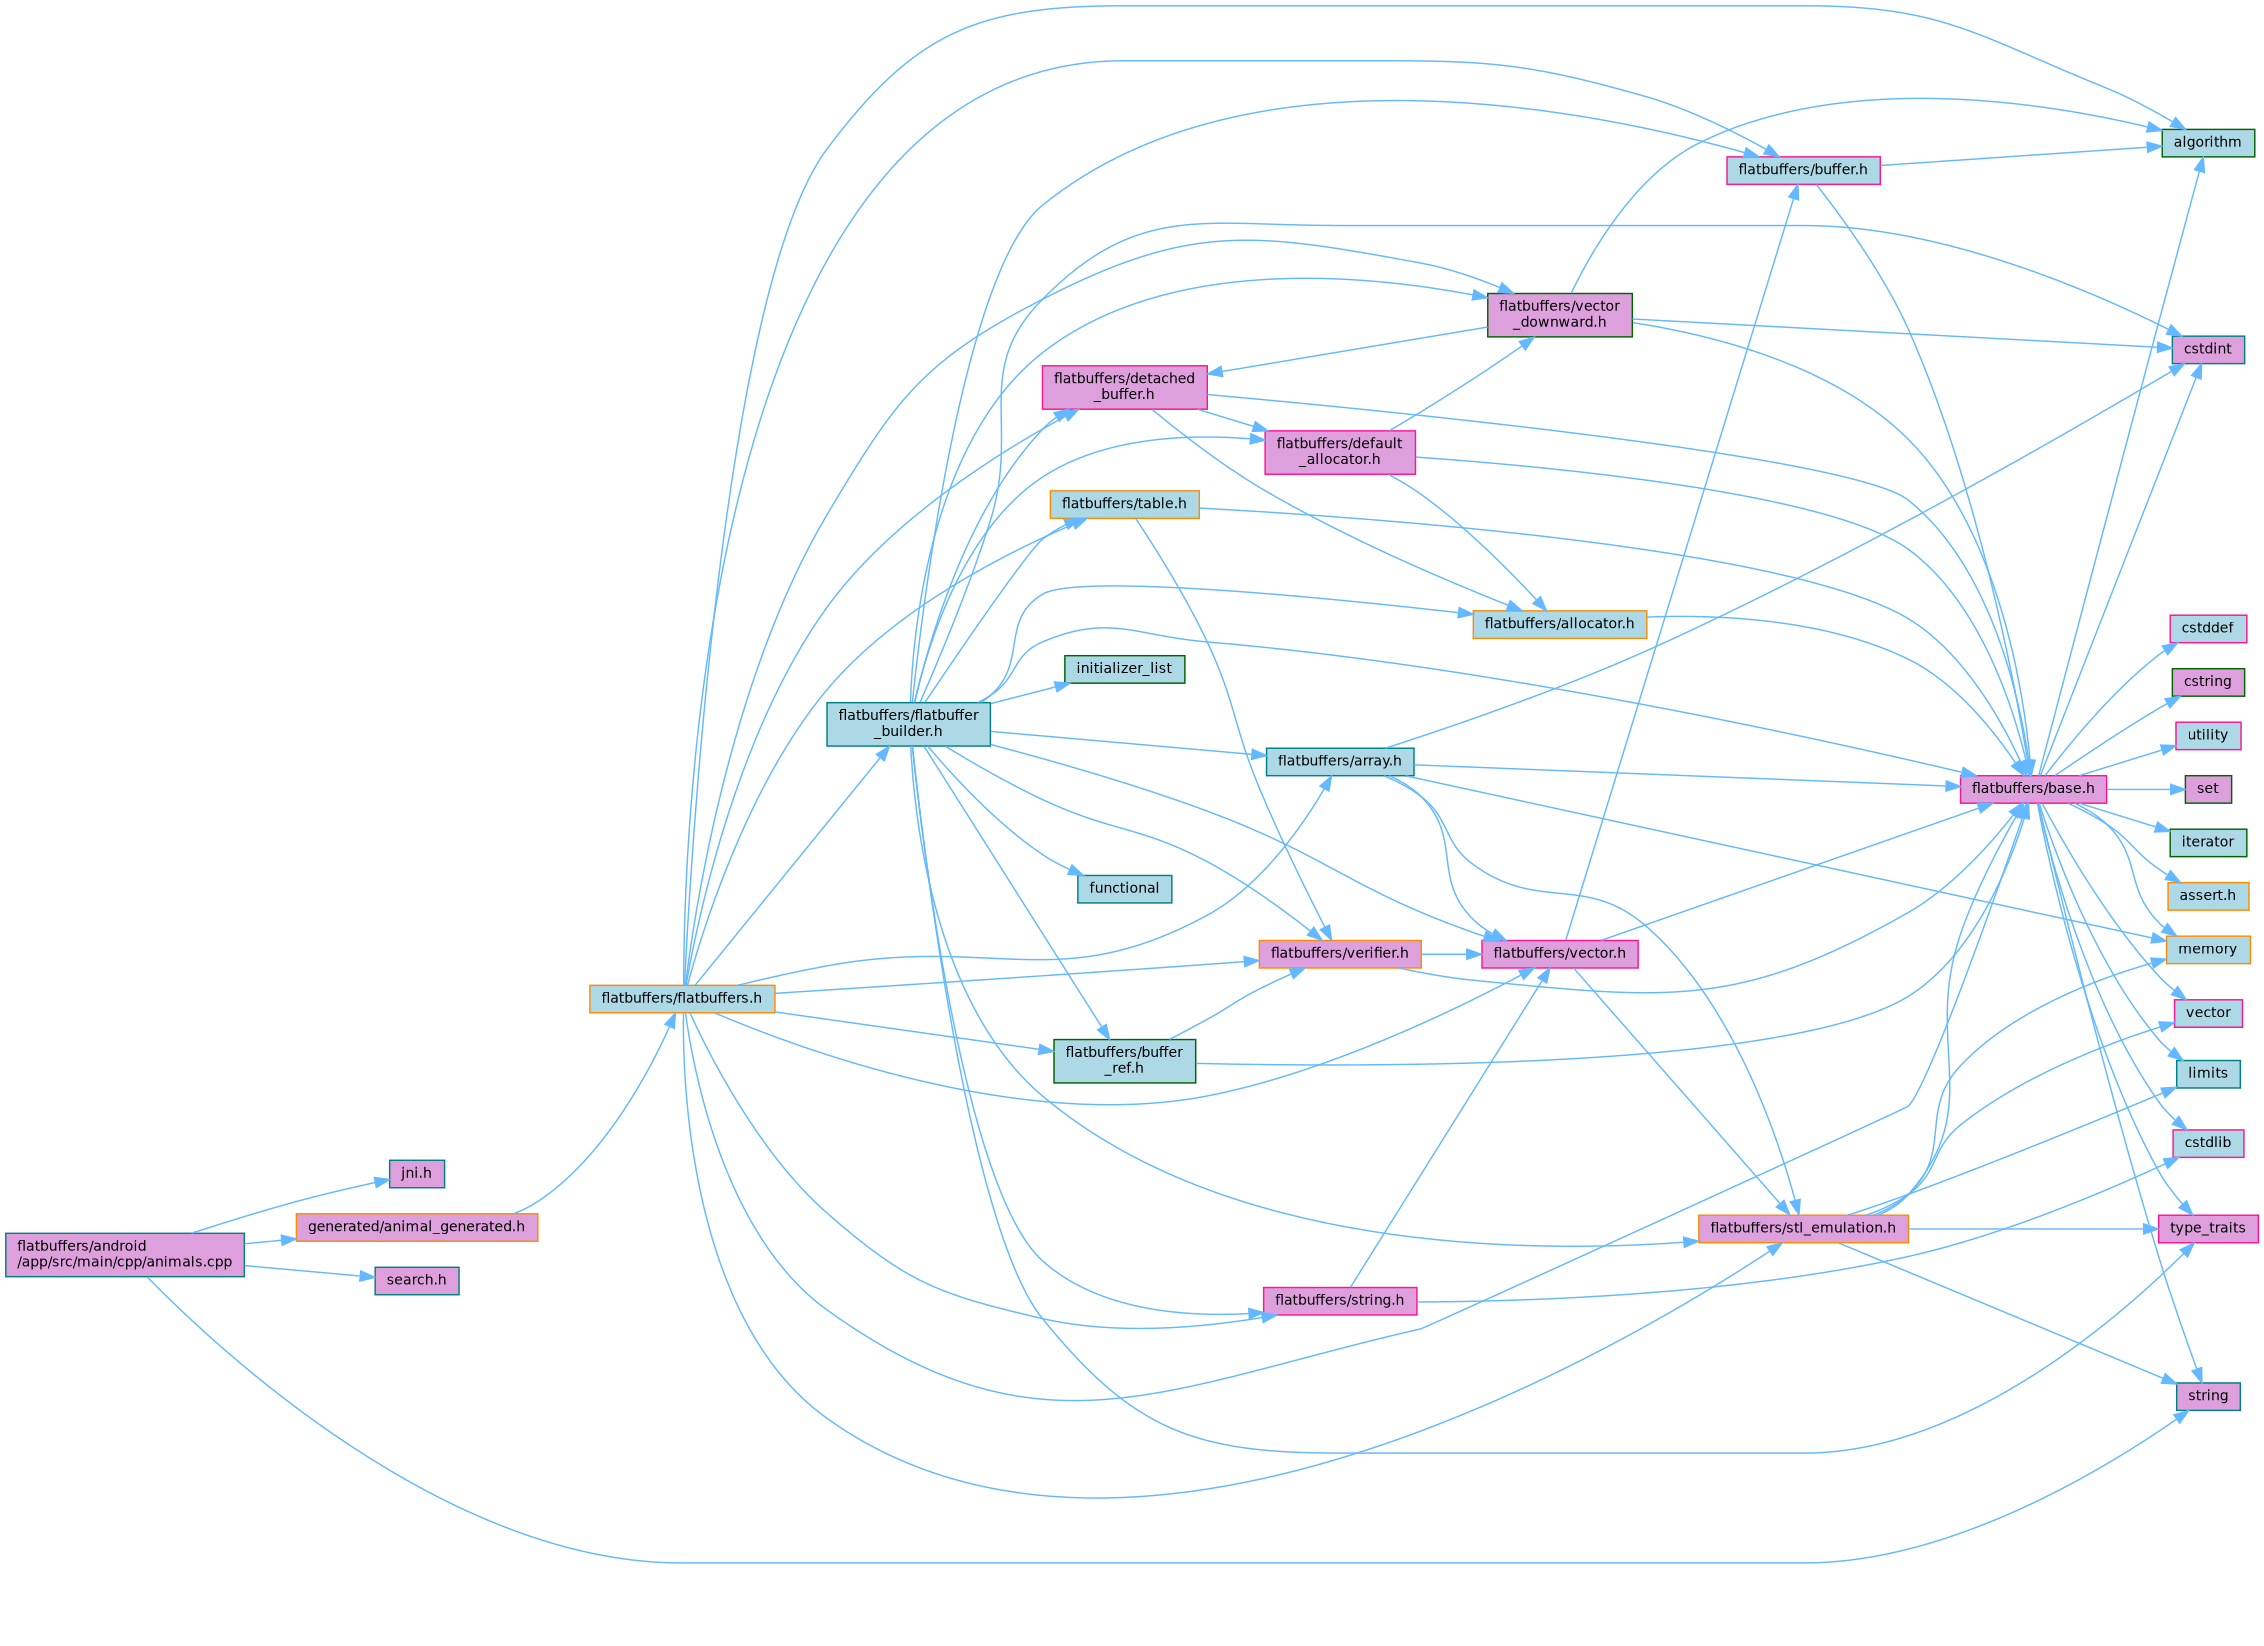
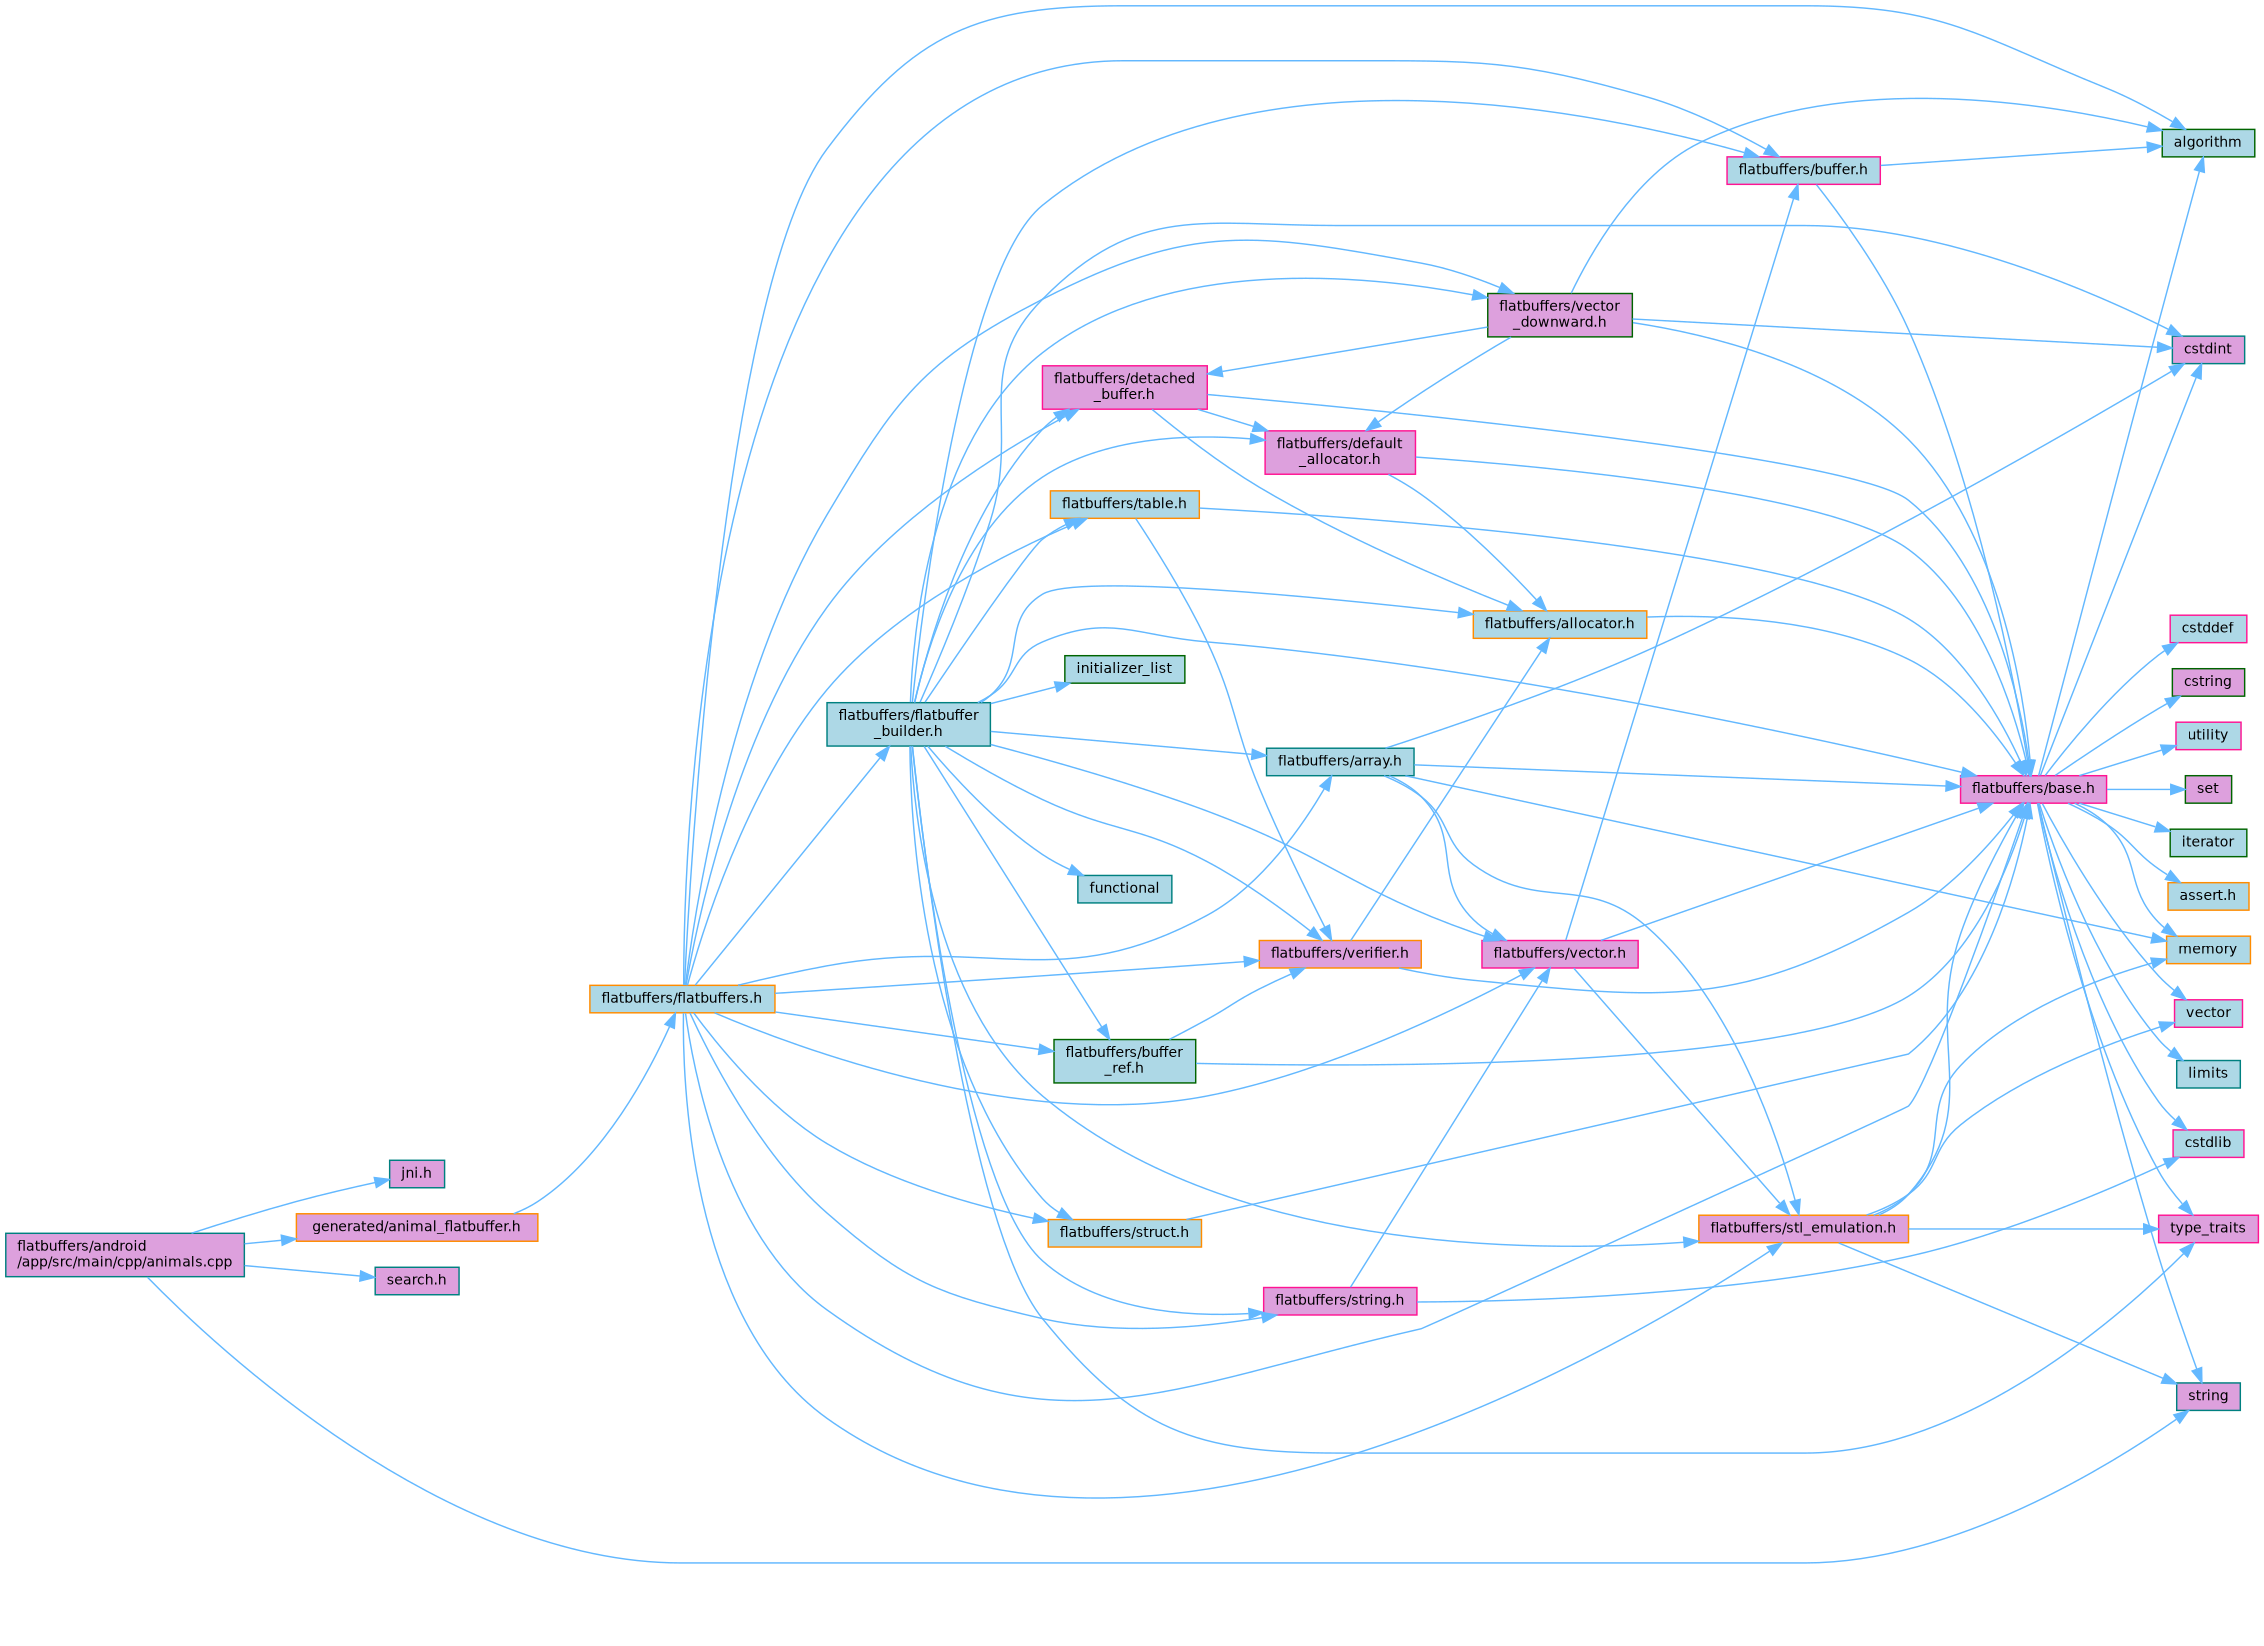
(1457, 390) -> (1444, 378)
(1444, 954) -> (1446, 796)
(2007, 1157) -> none
(417, 1227) -> (417, 1227)
none -> (1125, 1233)
